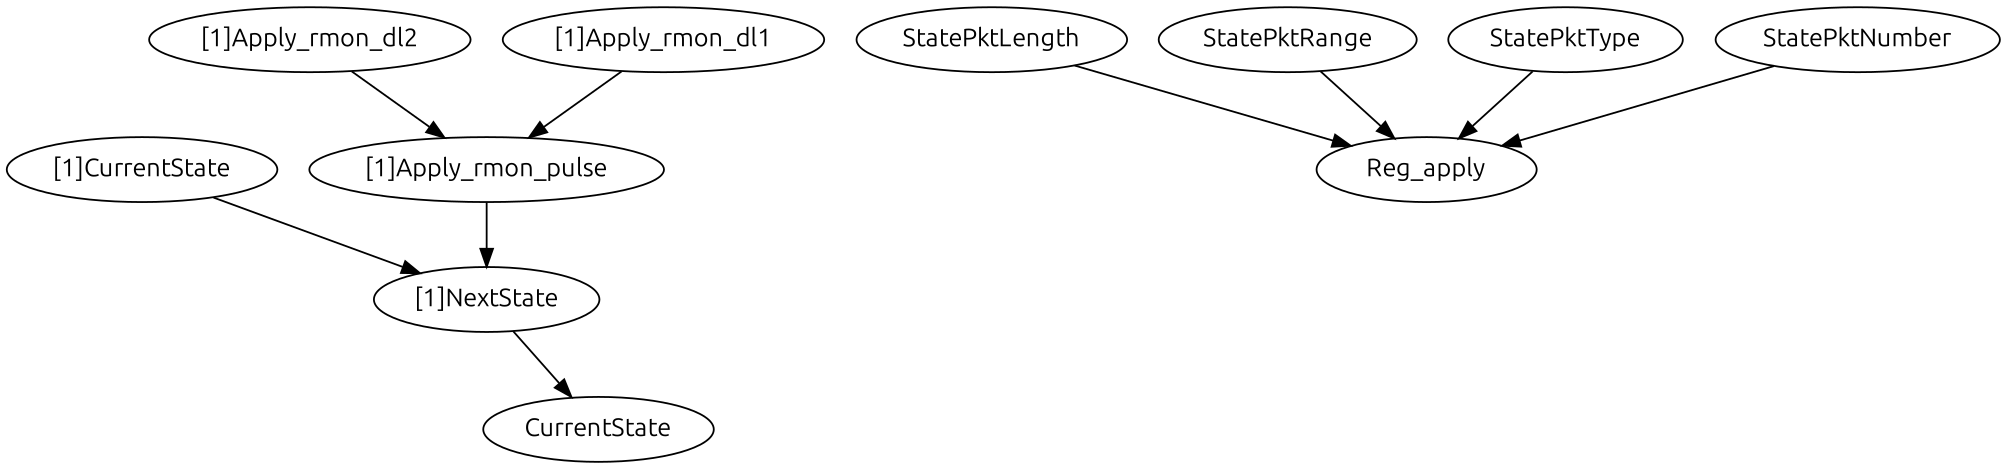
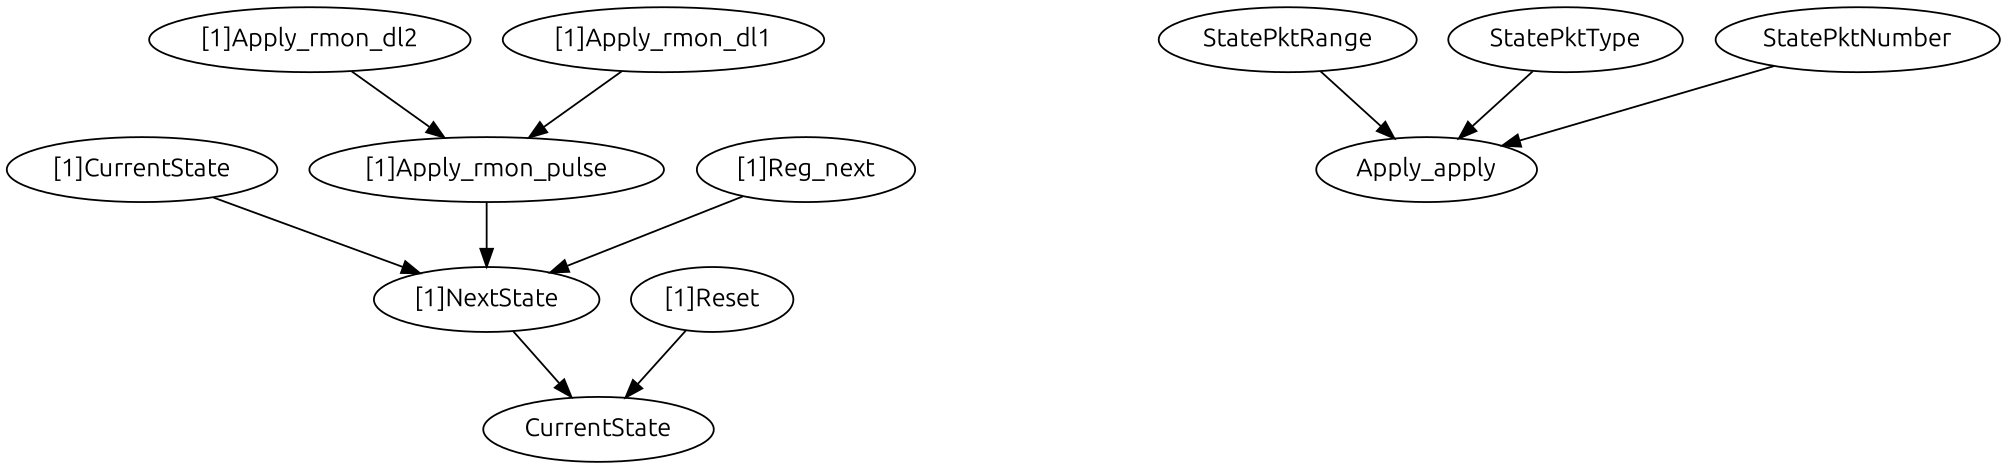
(992, 40) -> none
none -> (806, 170)
(1427, 170) -> (1427, 170)
none -> (712, 299)
